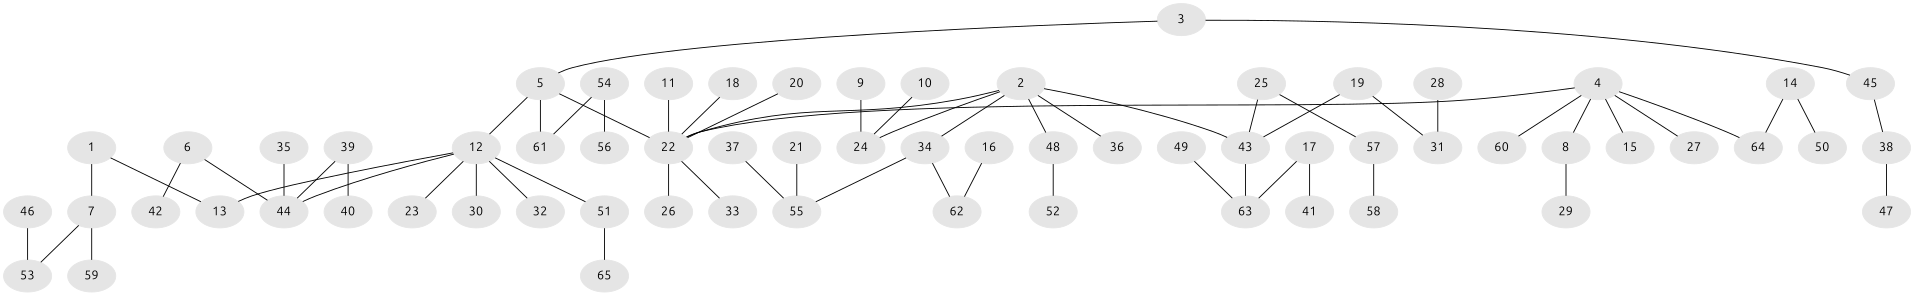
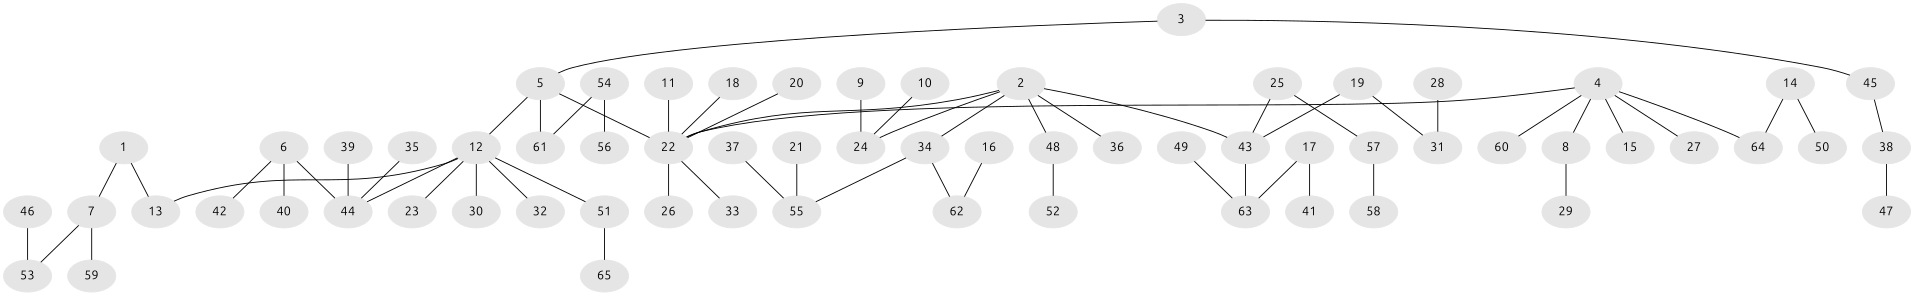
(348, 180) -> (284, 174)
